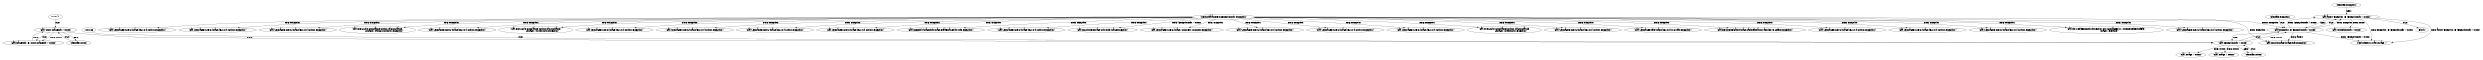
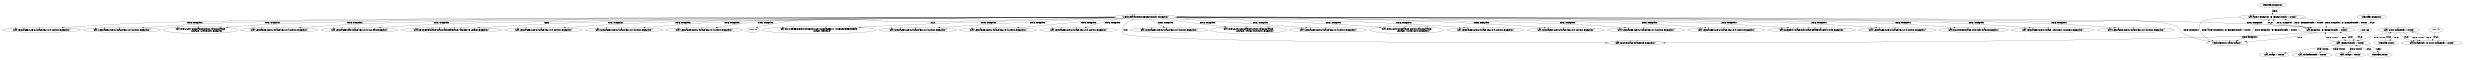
none -> (1929, 20)
(55, 23) -> (2434, 36)
(1186, 23) -> (1903, 23)
(1586, 23) -> (547, 23)
(2270, 23) -> (2255, 23)
(2323, 23) -> (2346, 23)
(2353, 23) -> (2332, 49)
none -> (753, 30)
(2258, 30) -> (1126, 30)
(2422, 30) -> none
(250, 37) -> (2379, 37)
(2297, 37) -> (2250, 37)
(2355, 37) -> (2300, 37)
